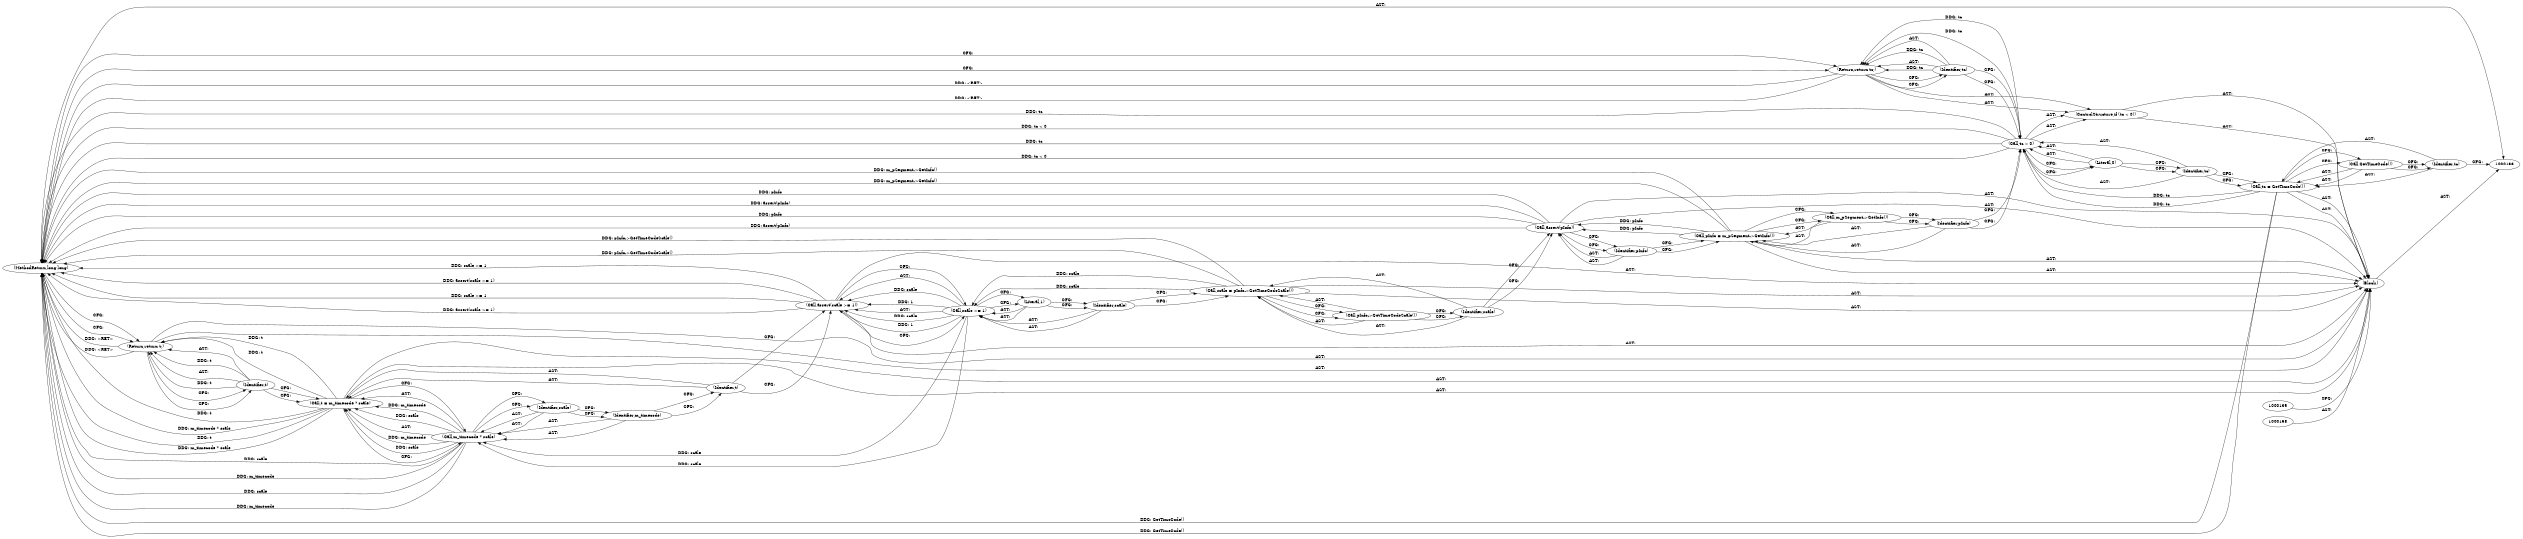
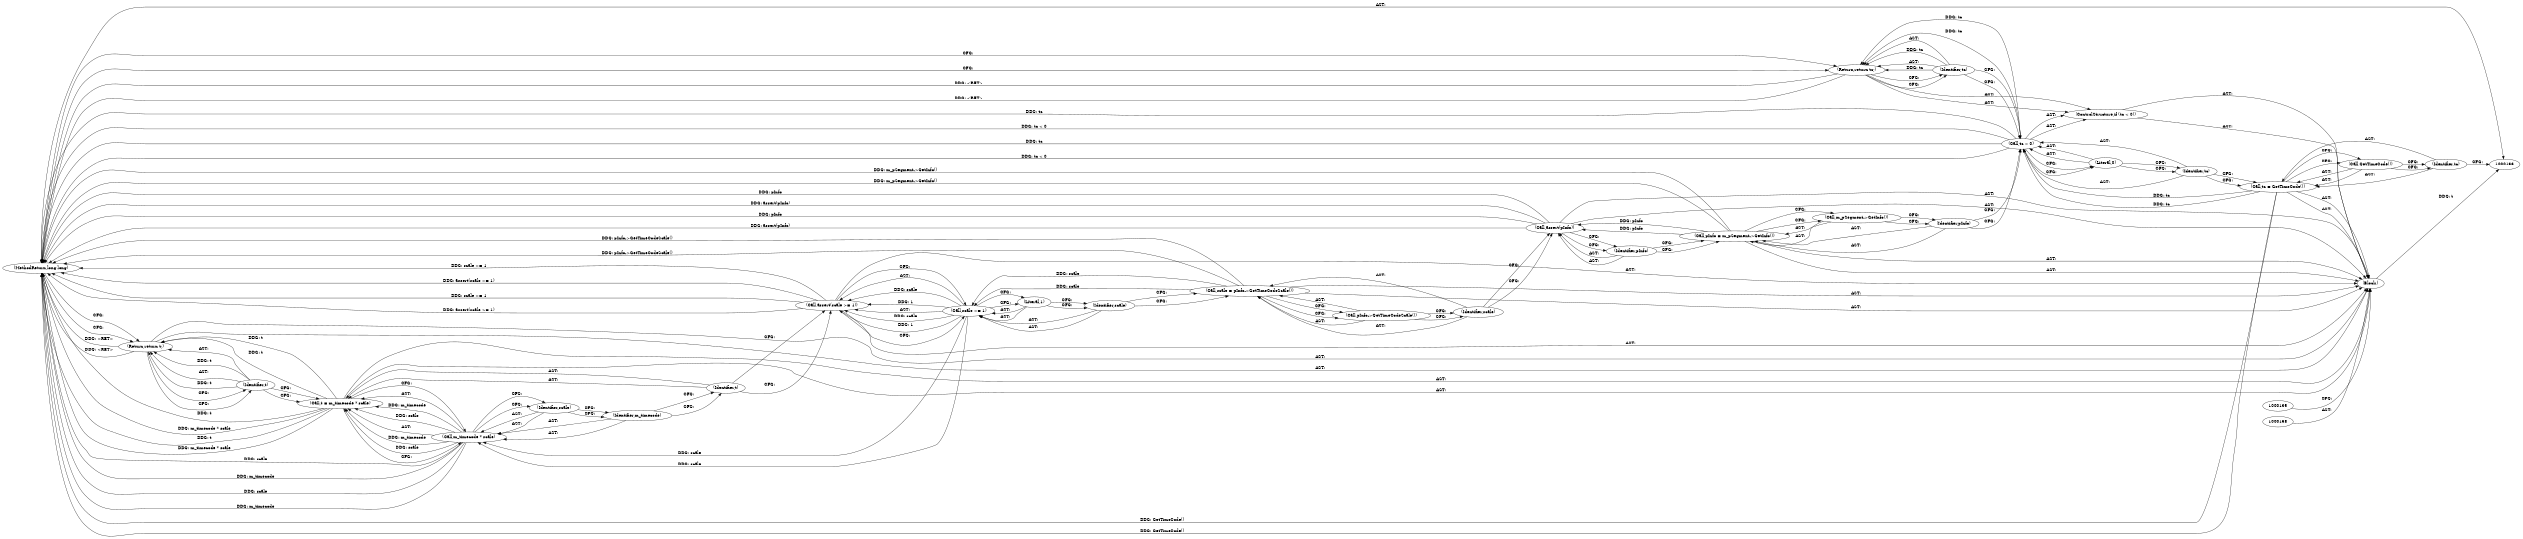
(2446, 197) -> (2446, 197)
